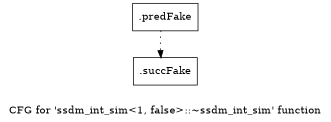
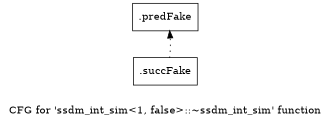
(160, 41) -> (170, 48)
